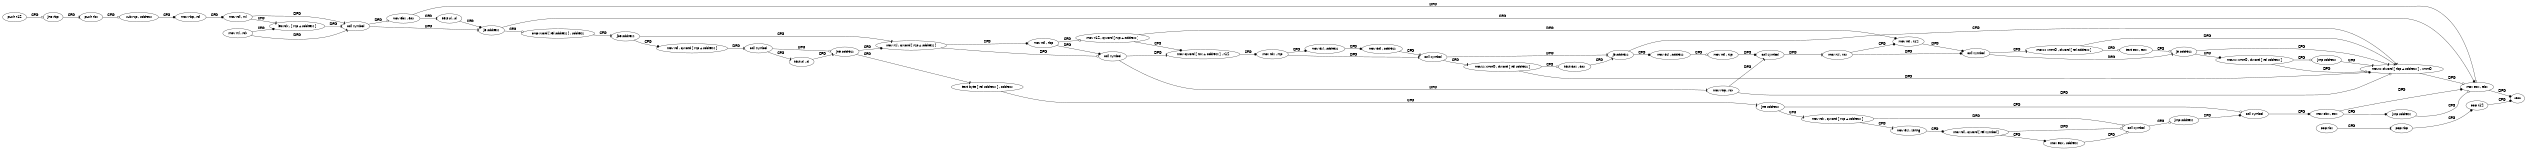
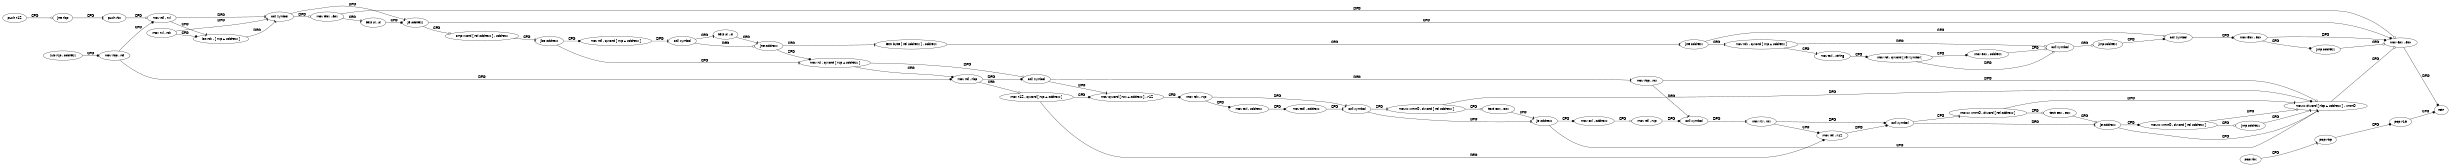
(110, 17) -> (136, 18)
(2452, 78) -> (2376, 59)
none -> (532, 79)
(2477, 105) -> (2401, 122)
